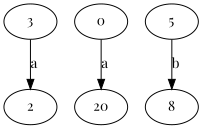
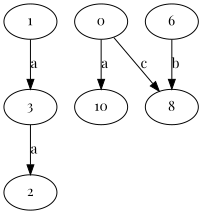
none -> (30, 22)
(172, 22) -> (172, 22)
none -> (133, 61)
(101, 107) -> (101, 107)
